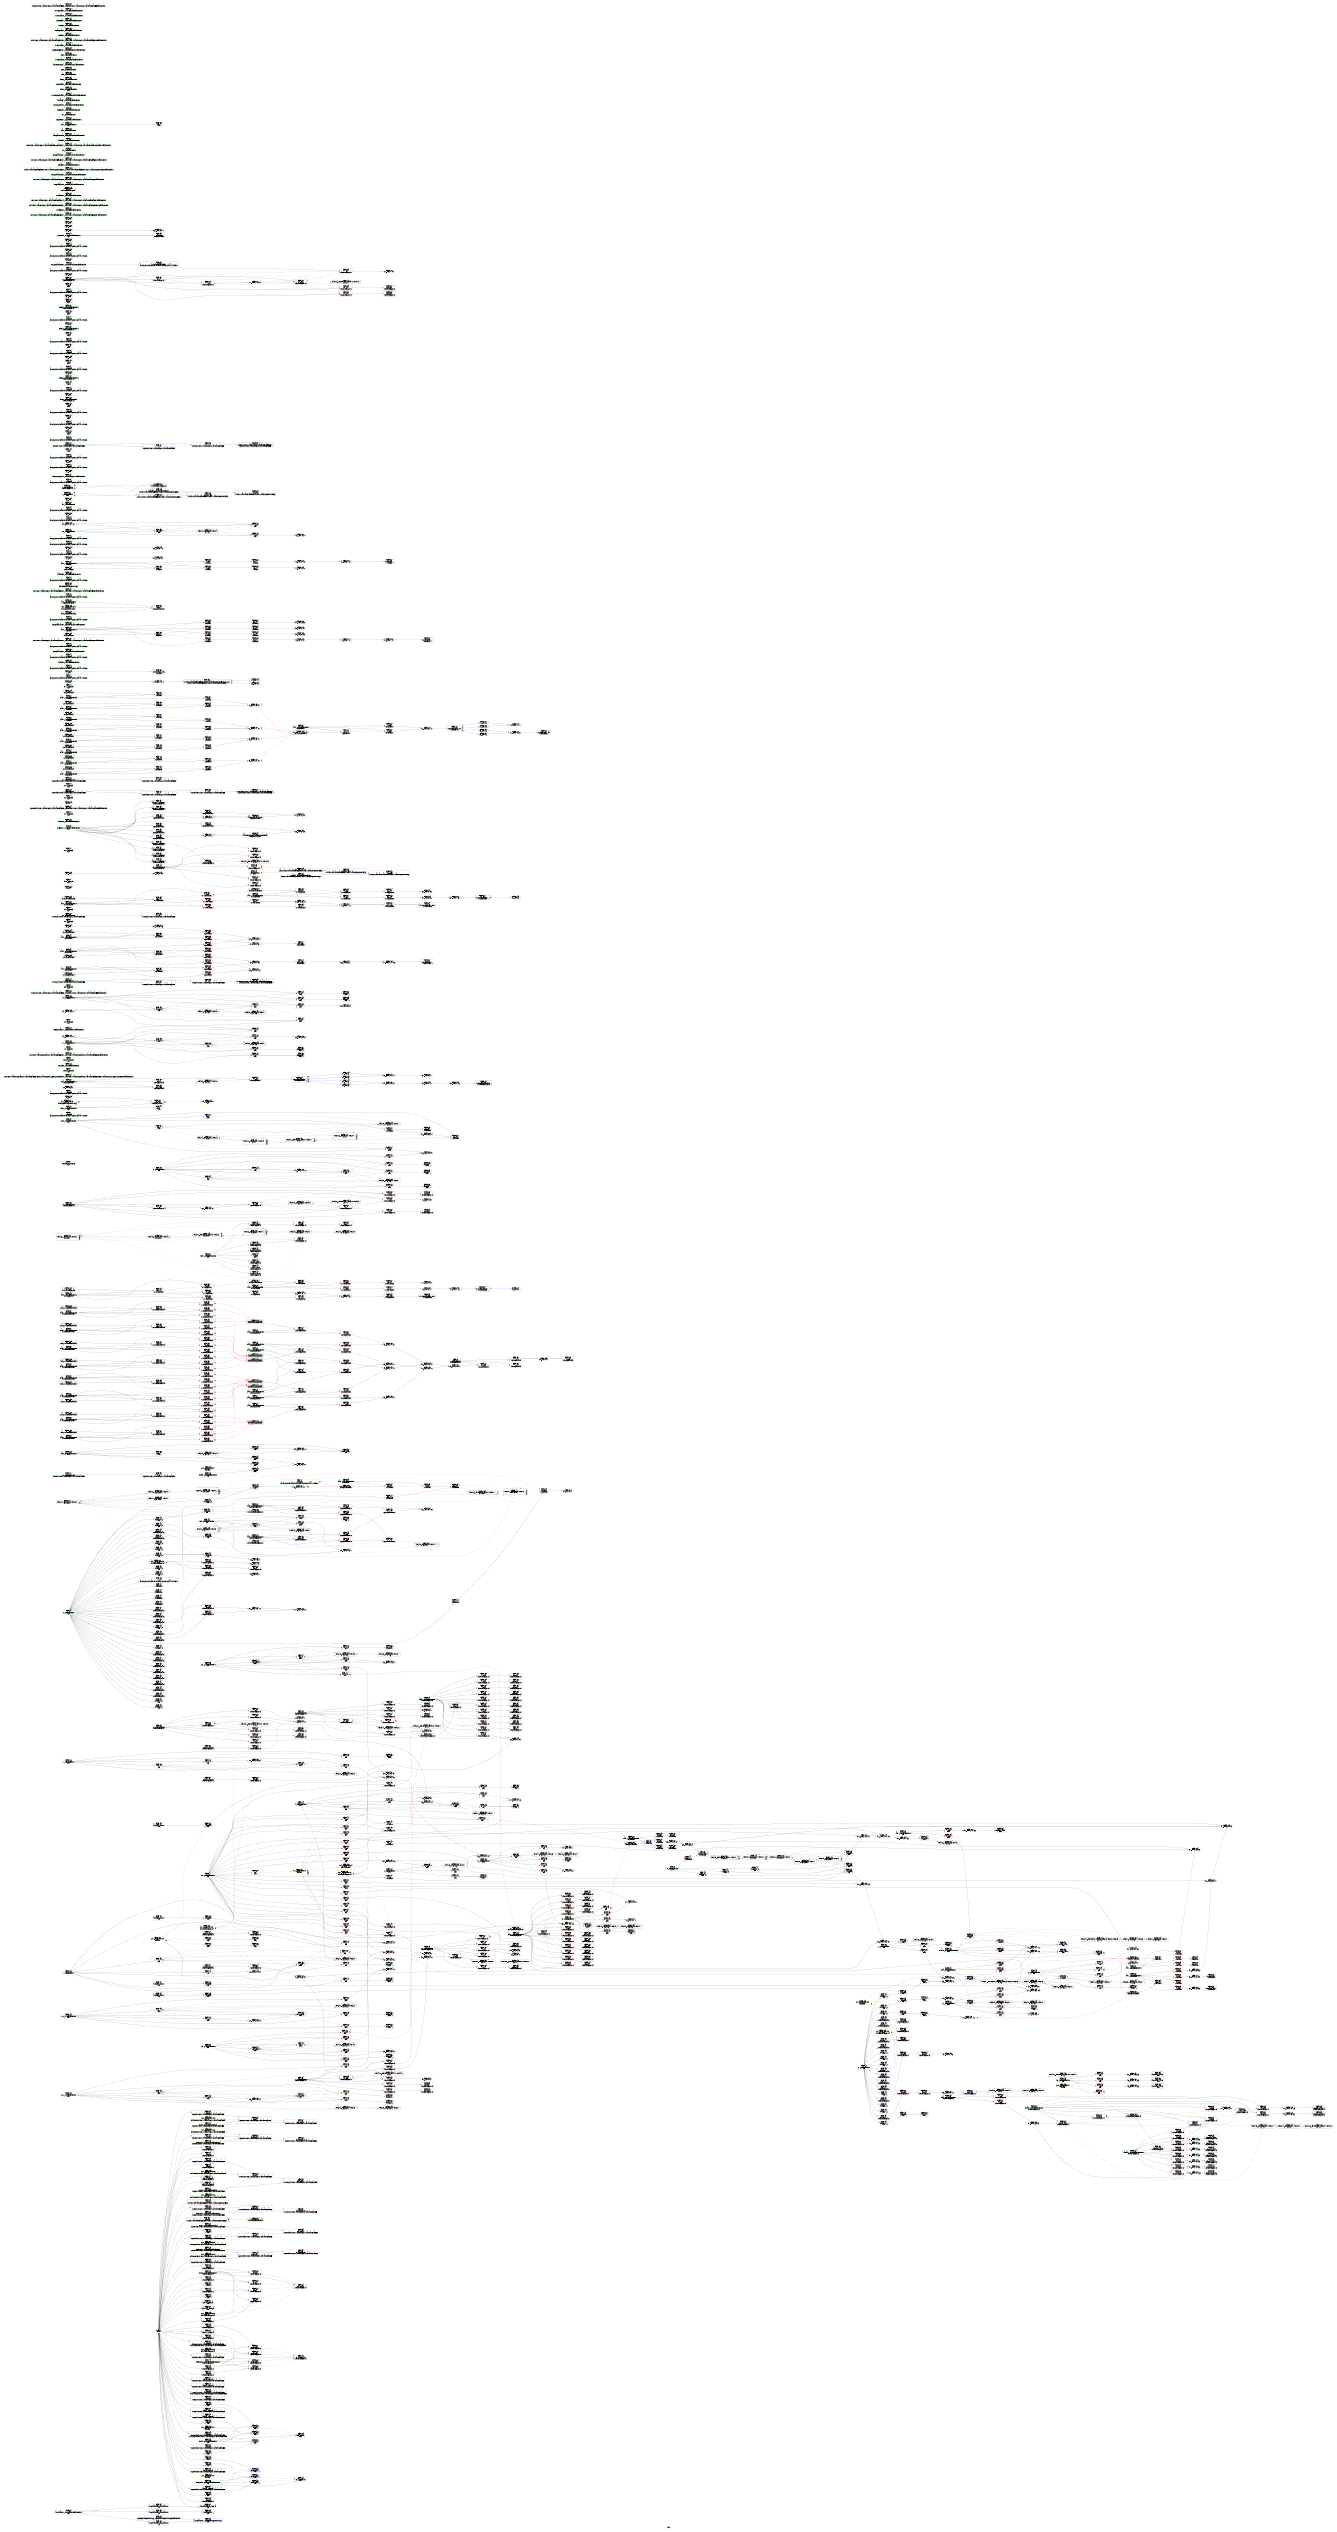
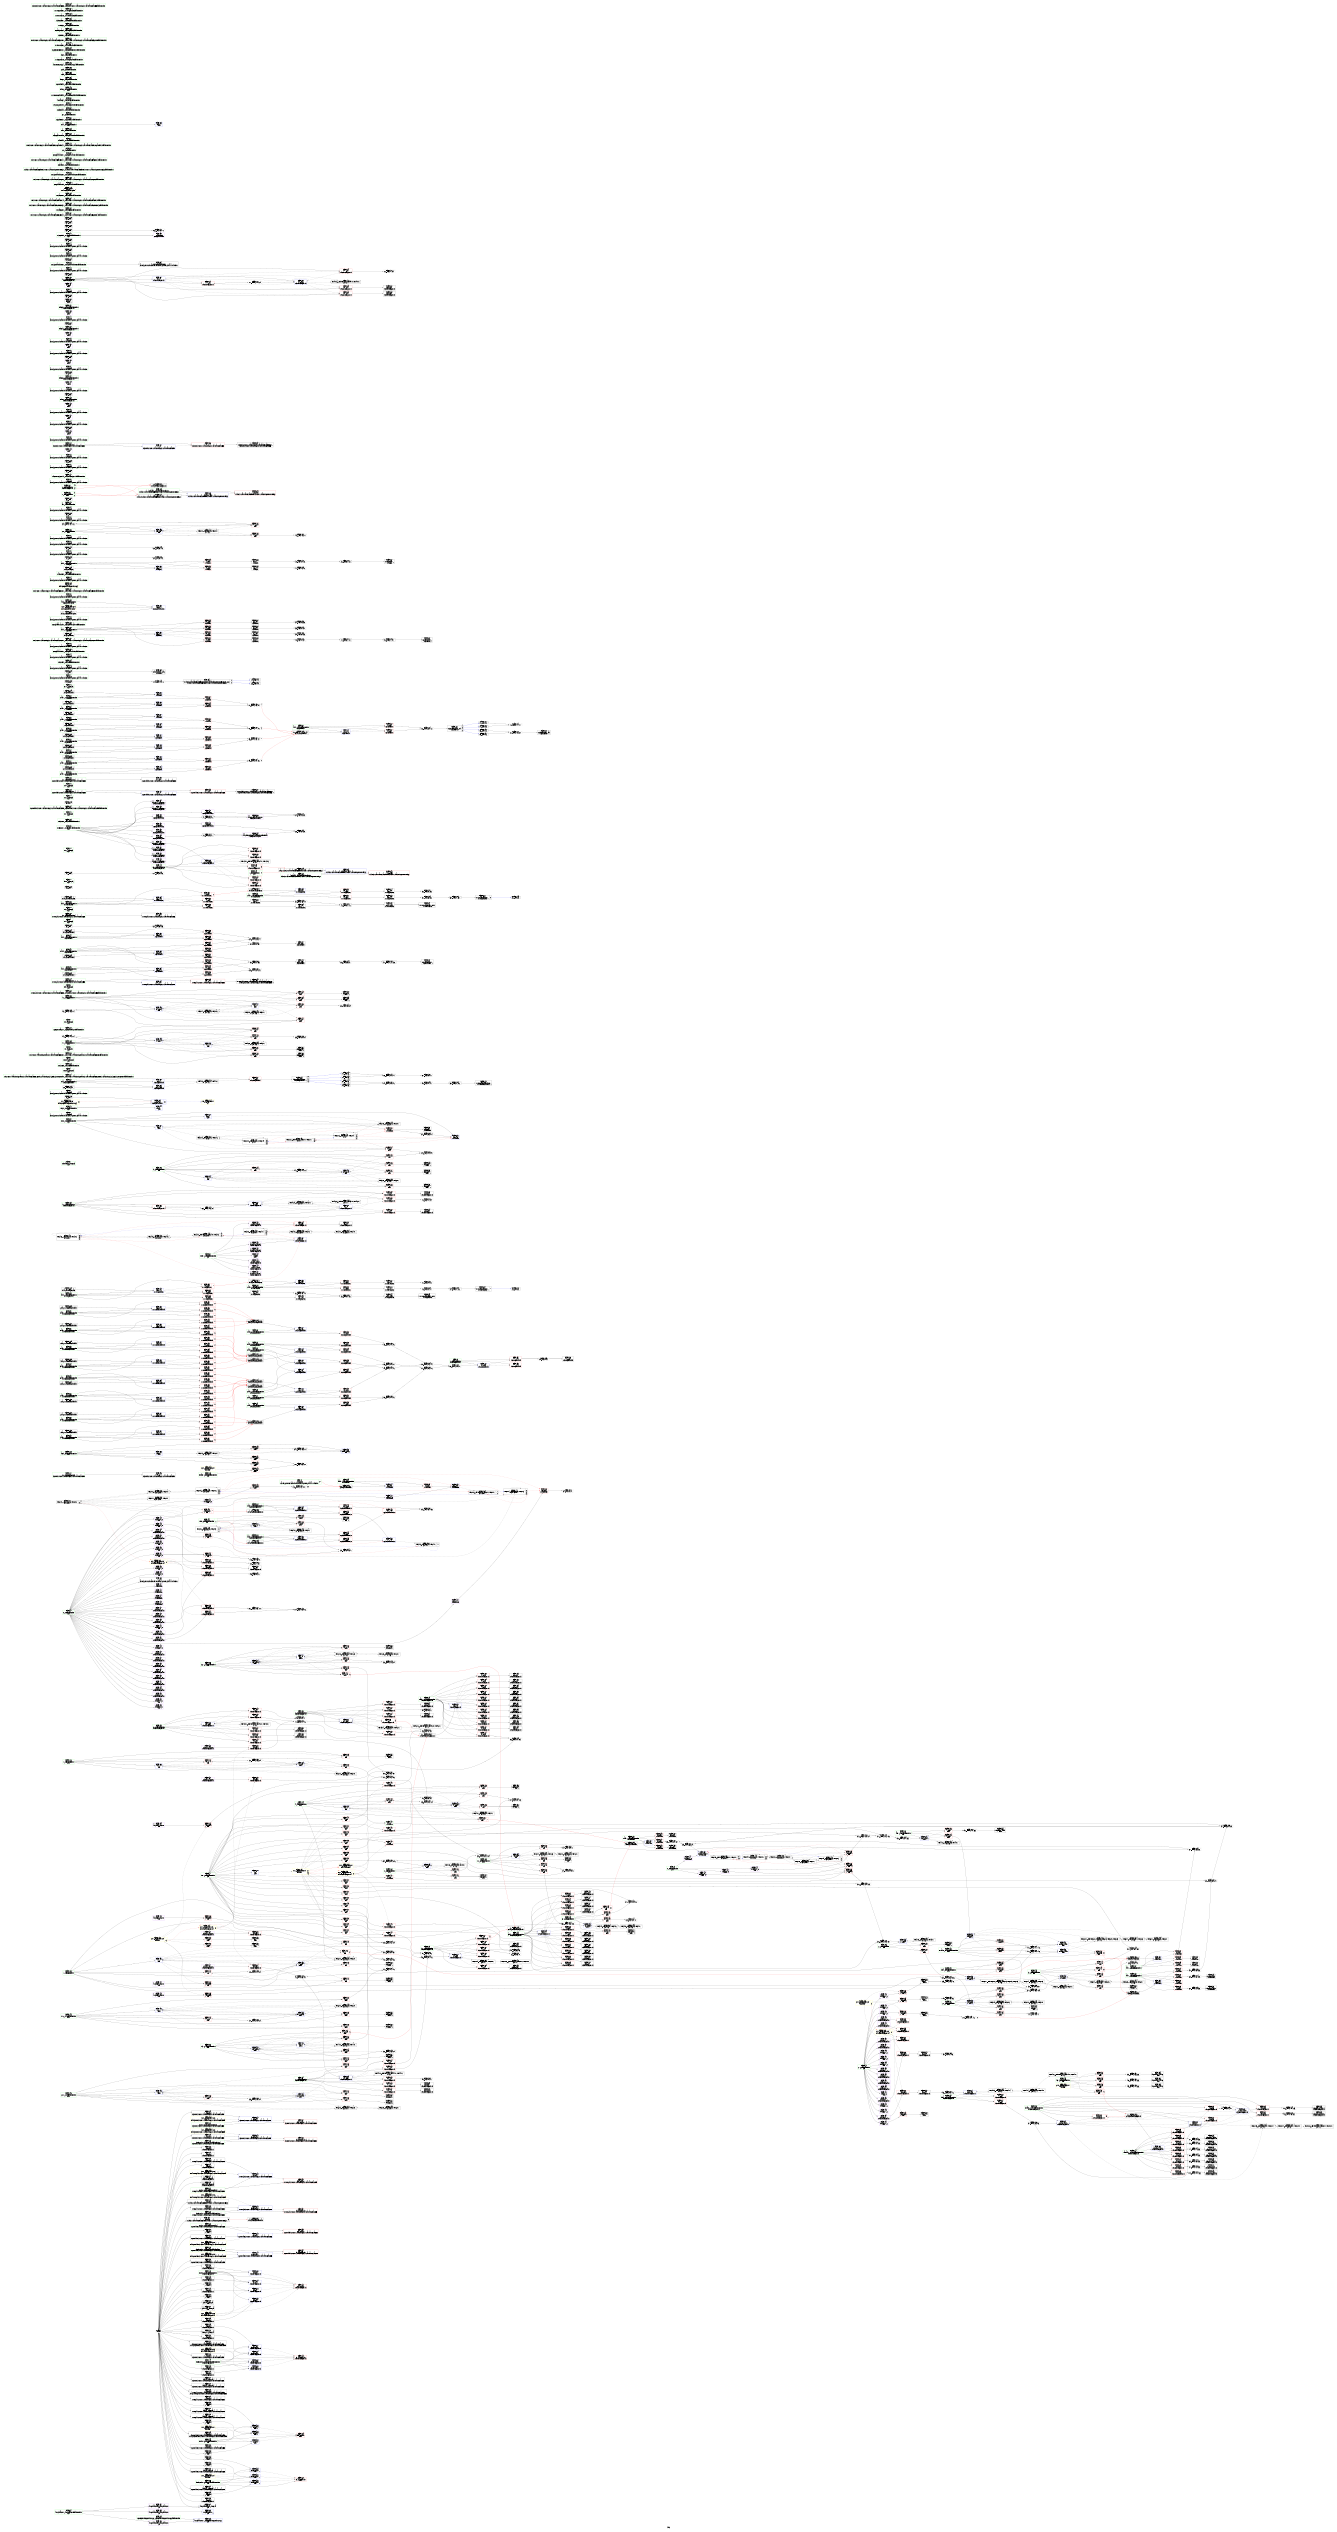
(1178, 2174) -> (1178, 2174)
